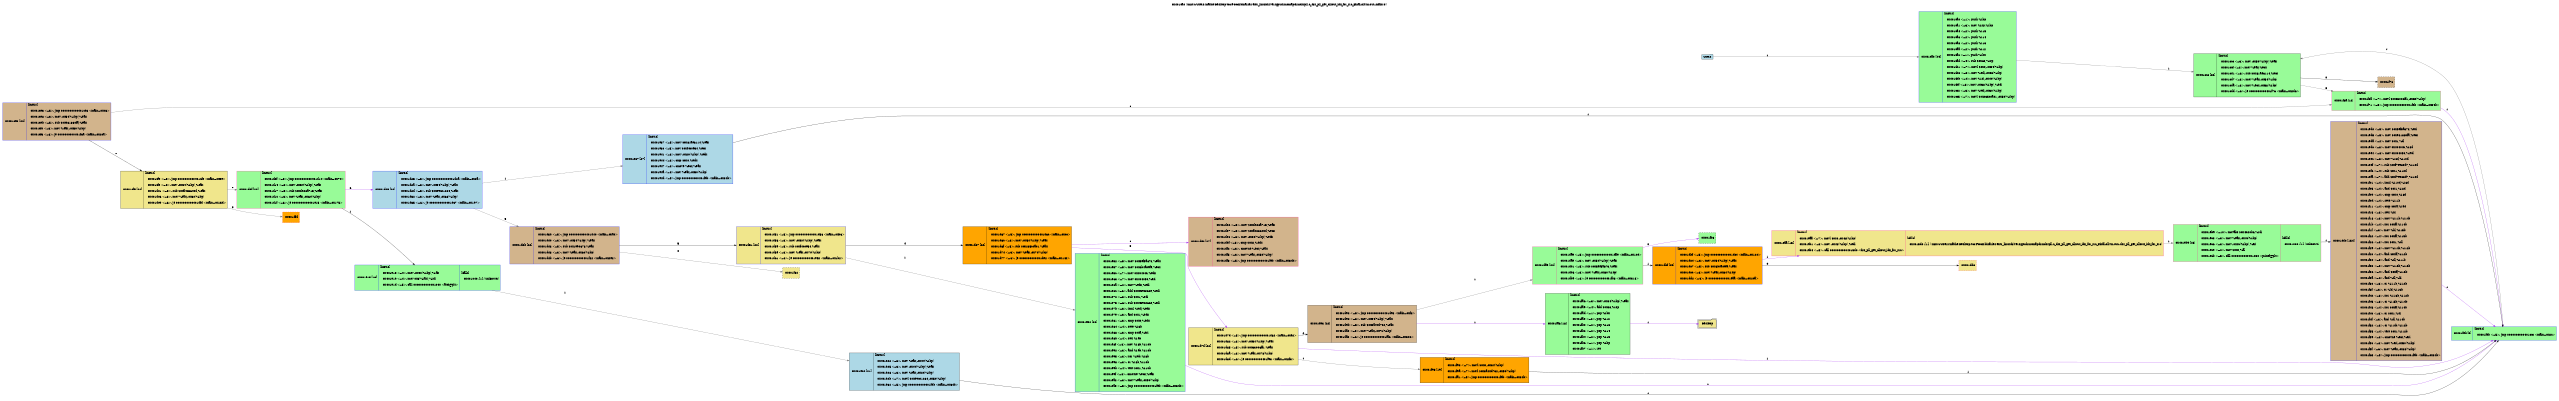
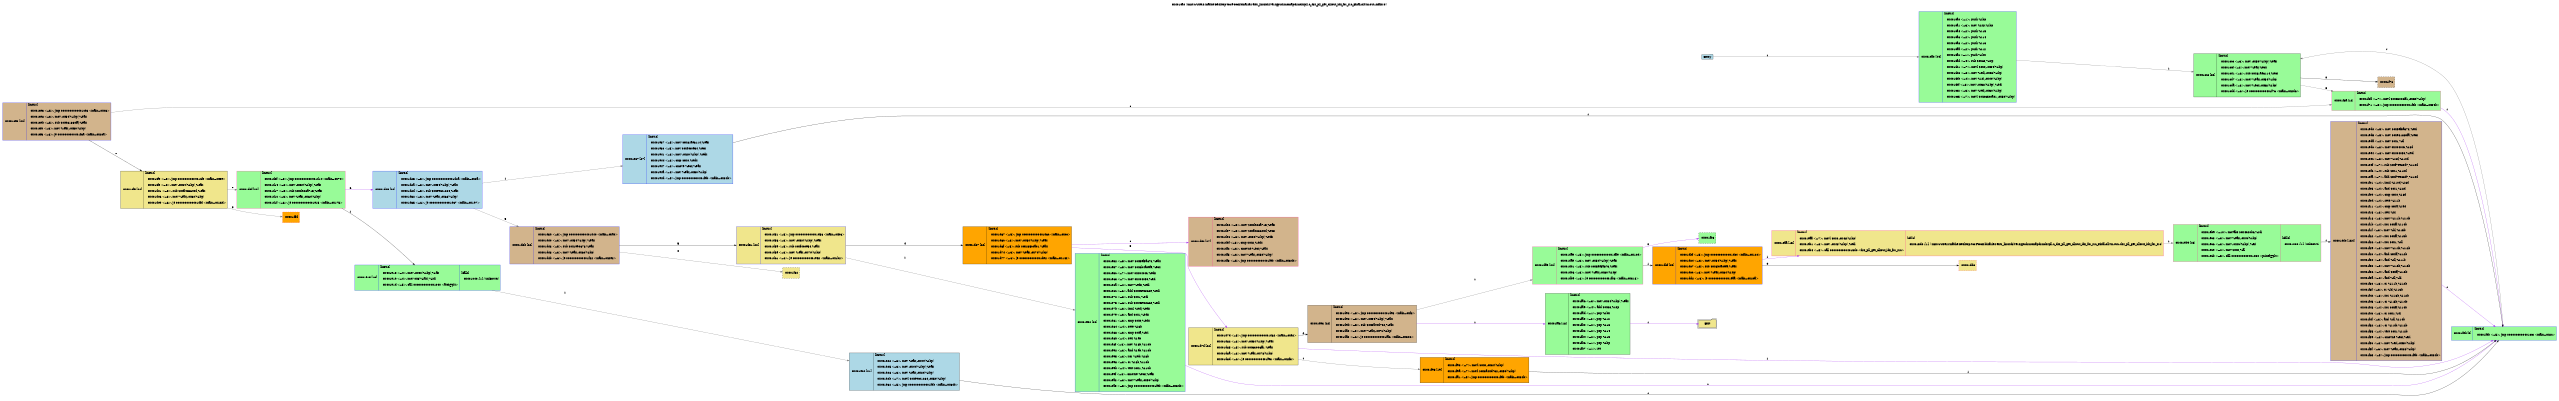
(1707, 57) -> (1707, 57)
(1707, 324) -> (1707, 324)
